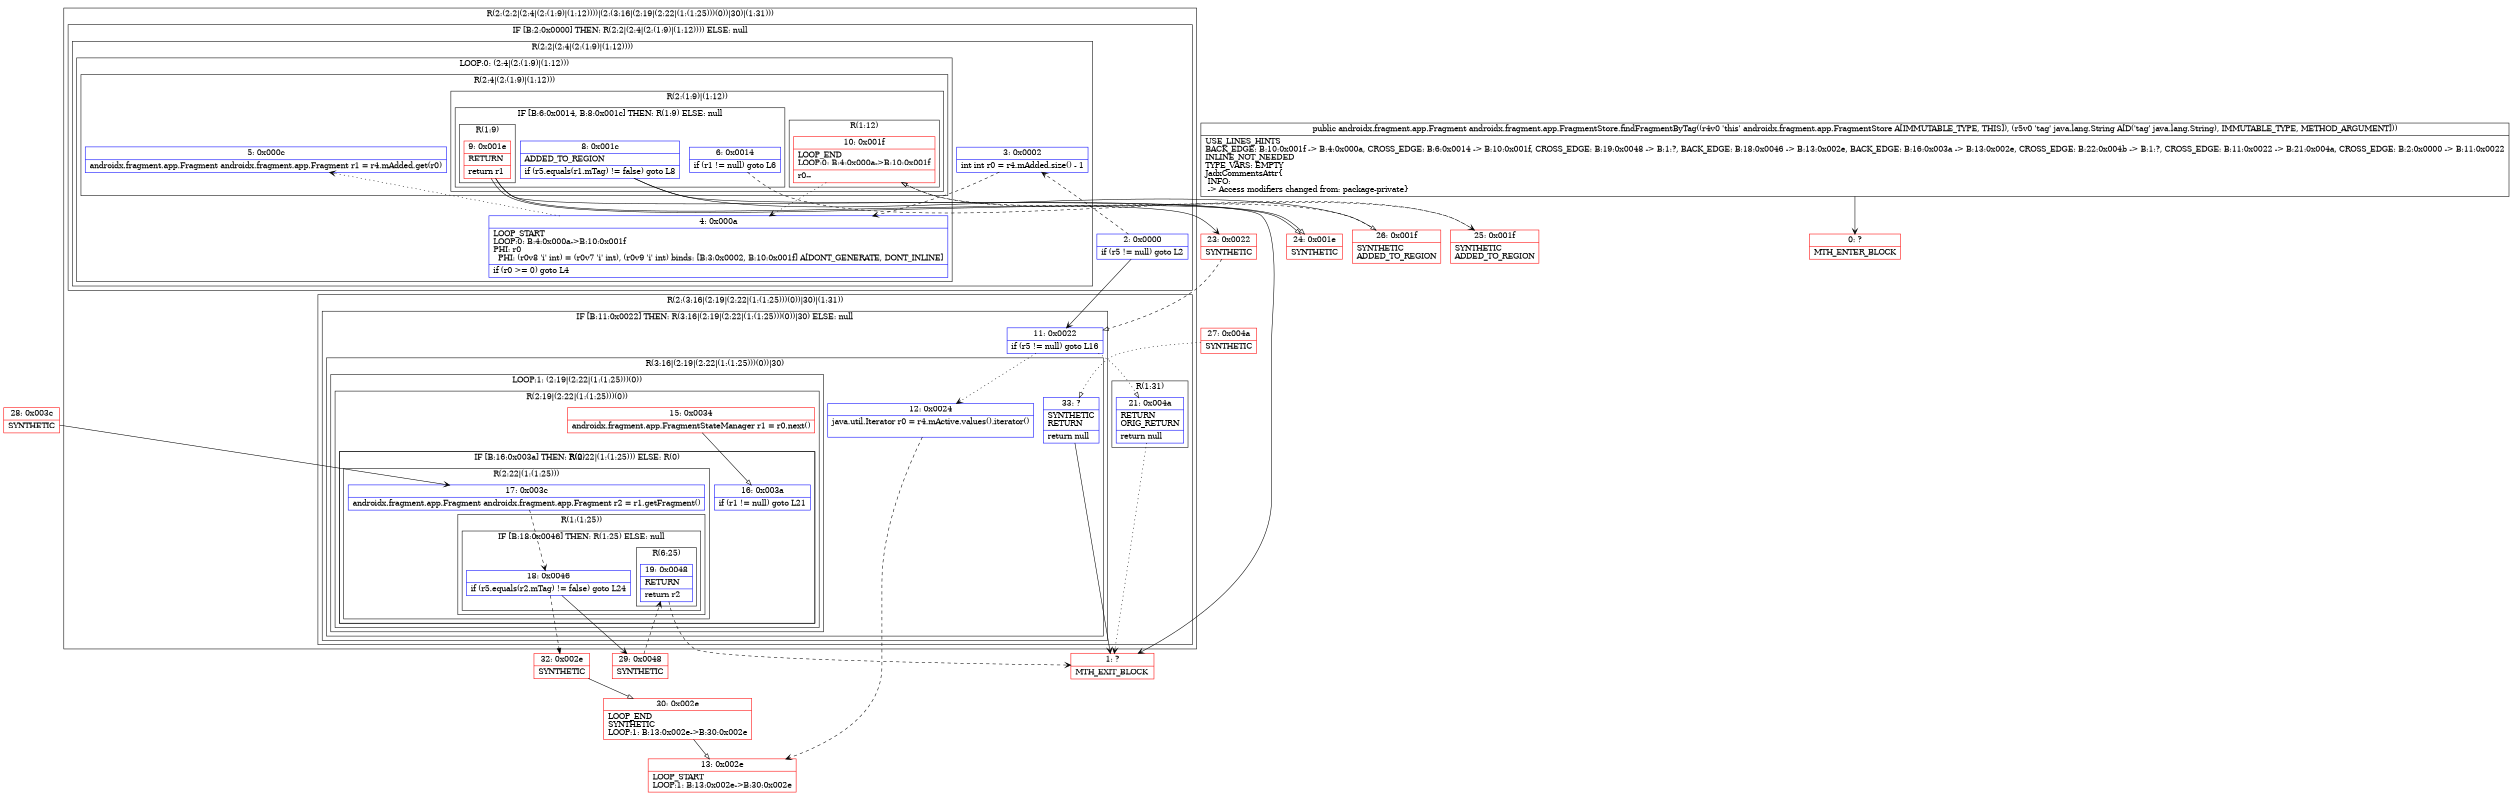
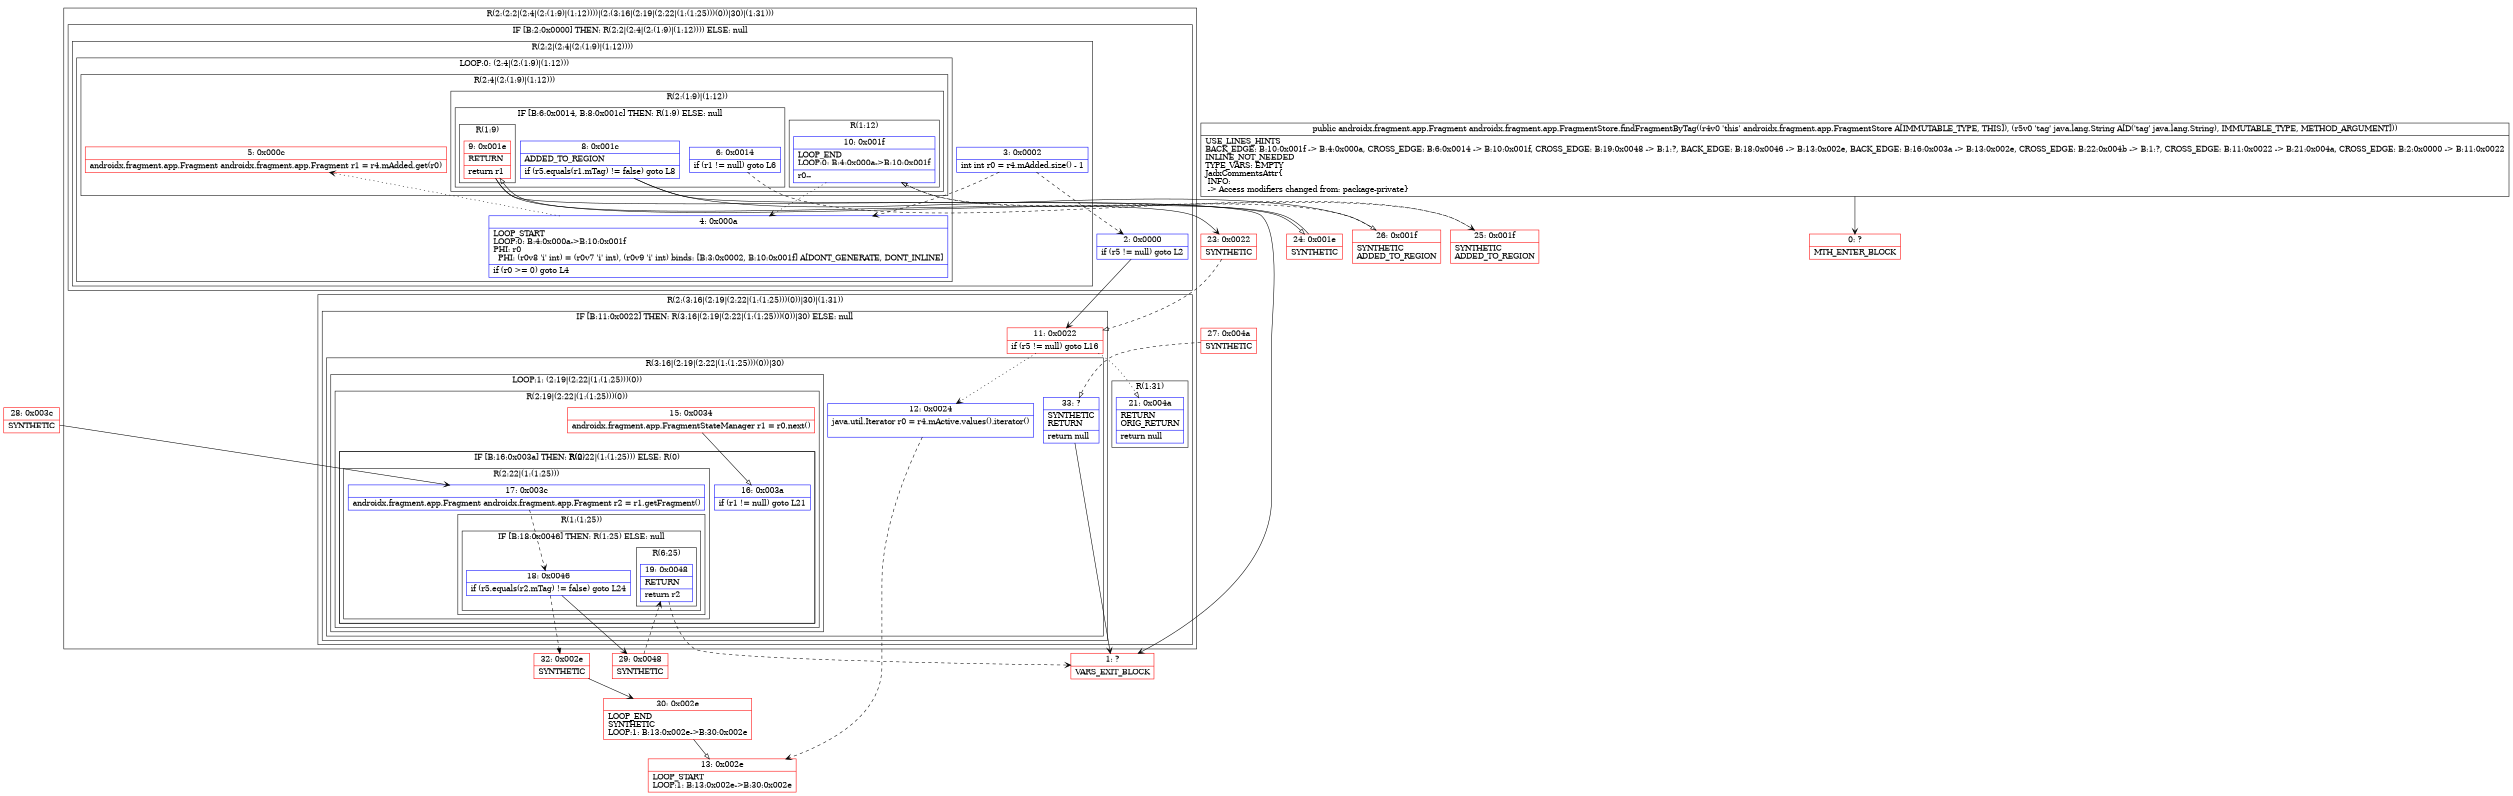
(266, 160) -> (266, 160)
(864, 160) -> (864, 160)
(892, 210) -> (906, 210)
(1098, 212) -> (1069, 196)
(1055, 341) -> (1055, 341)
(1132, 350) -> (1132, 350)
(1131, 546) -> none
(1112, 672) -> (1112, 672)
(608, 687) -> (608, 687)
